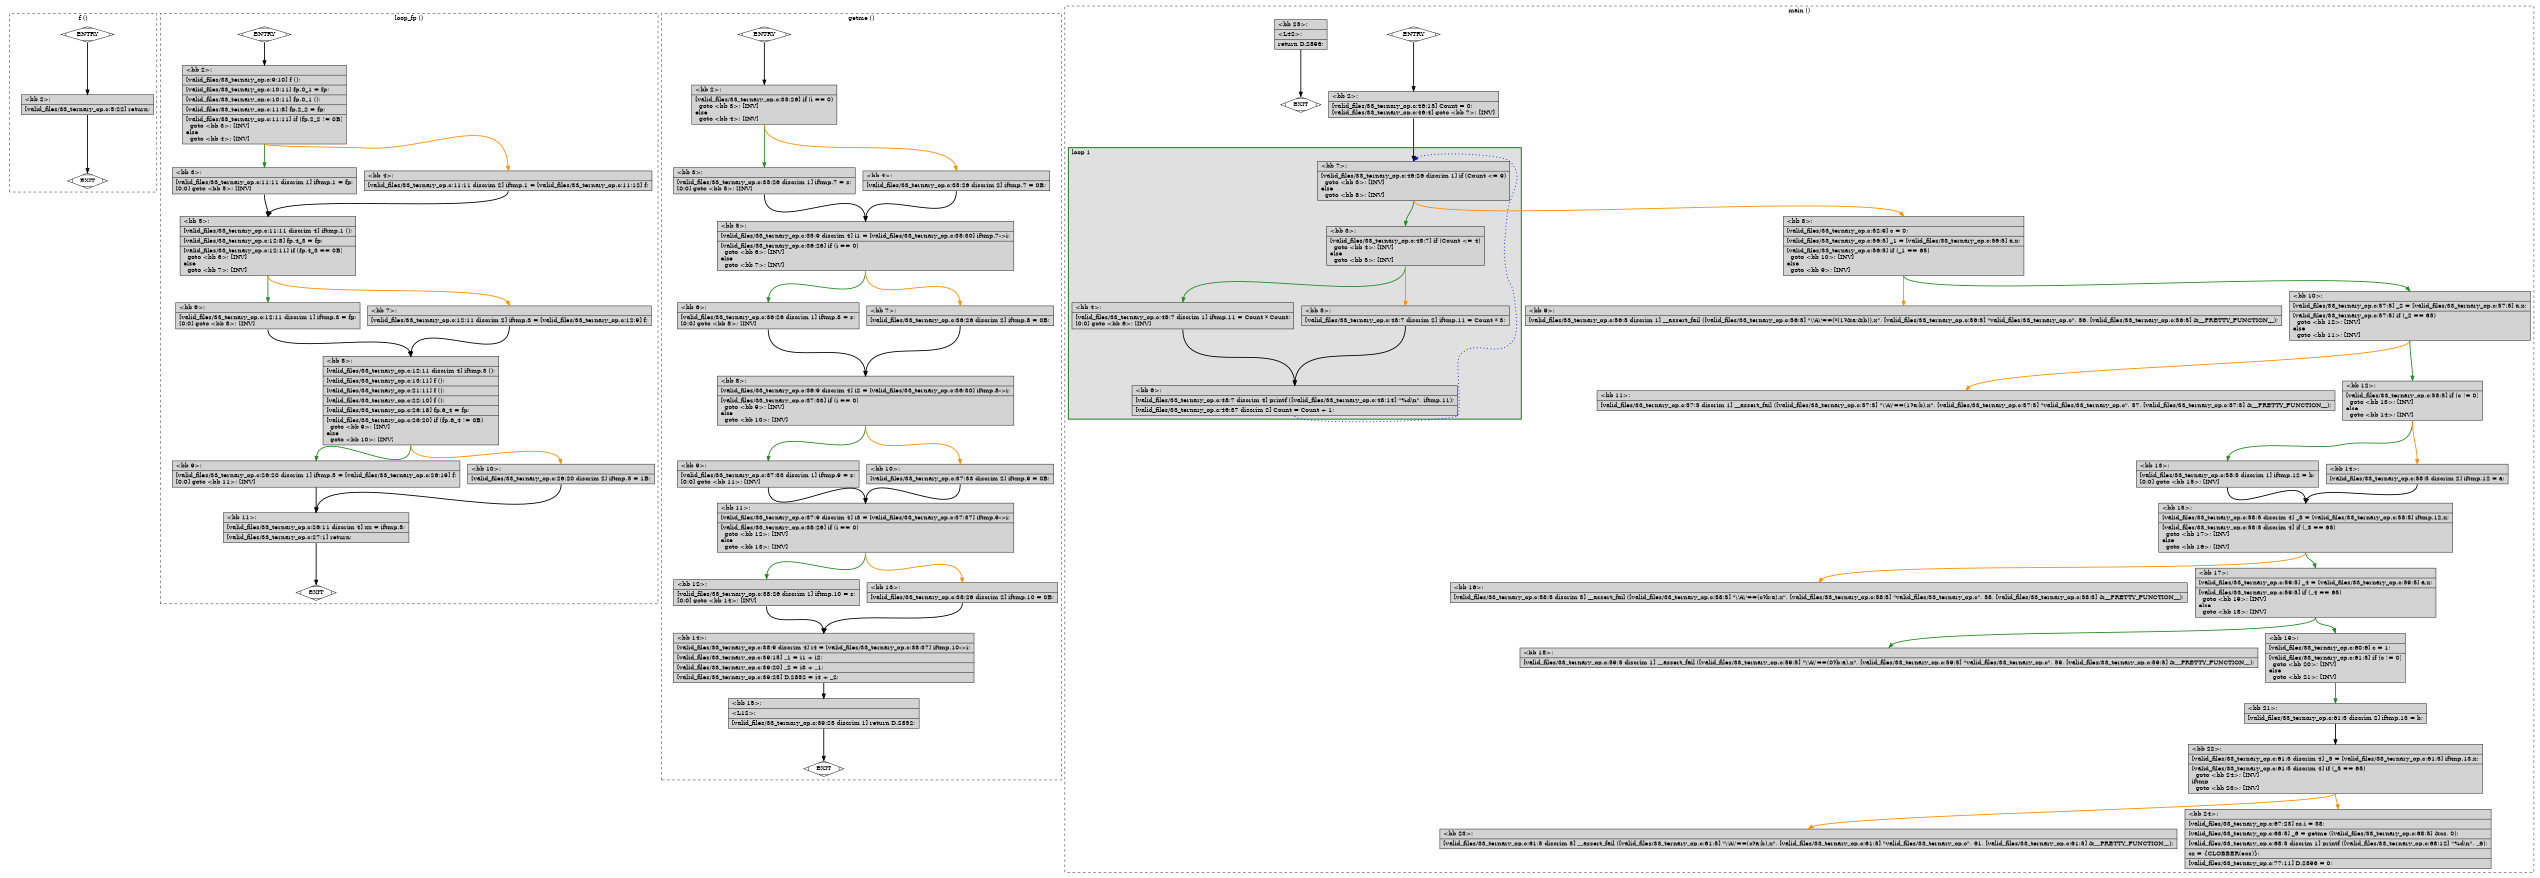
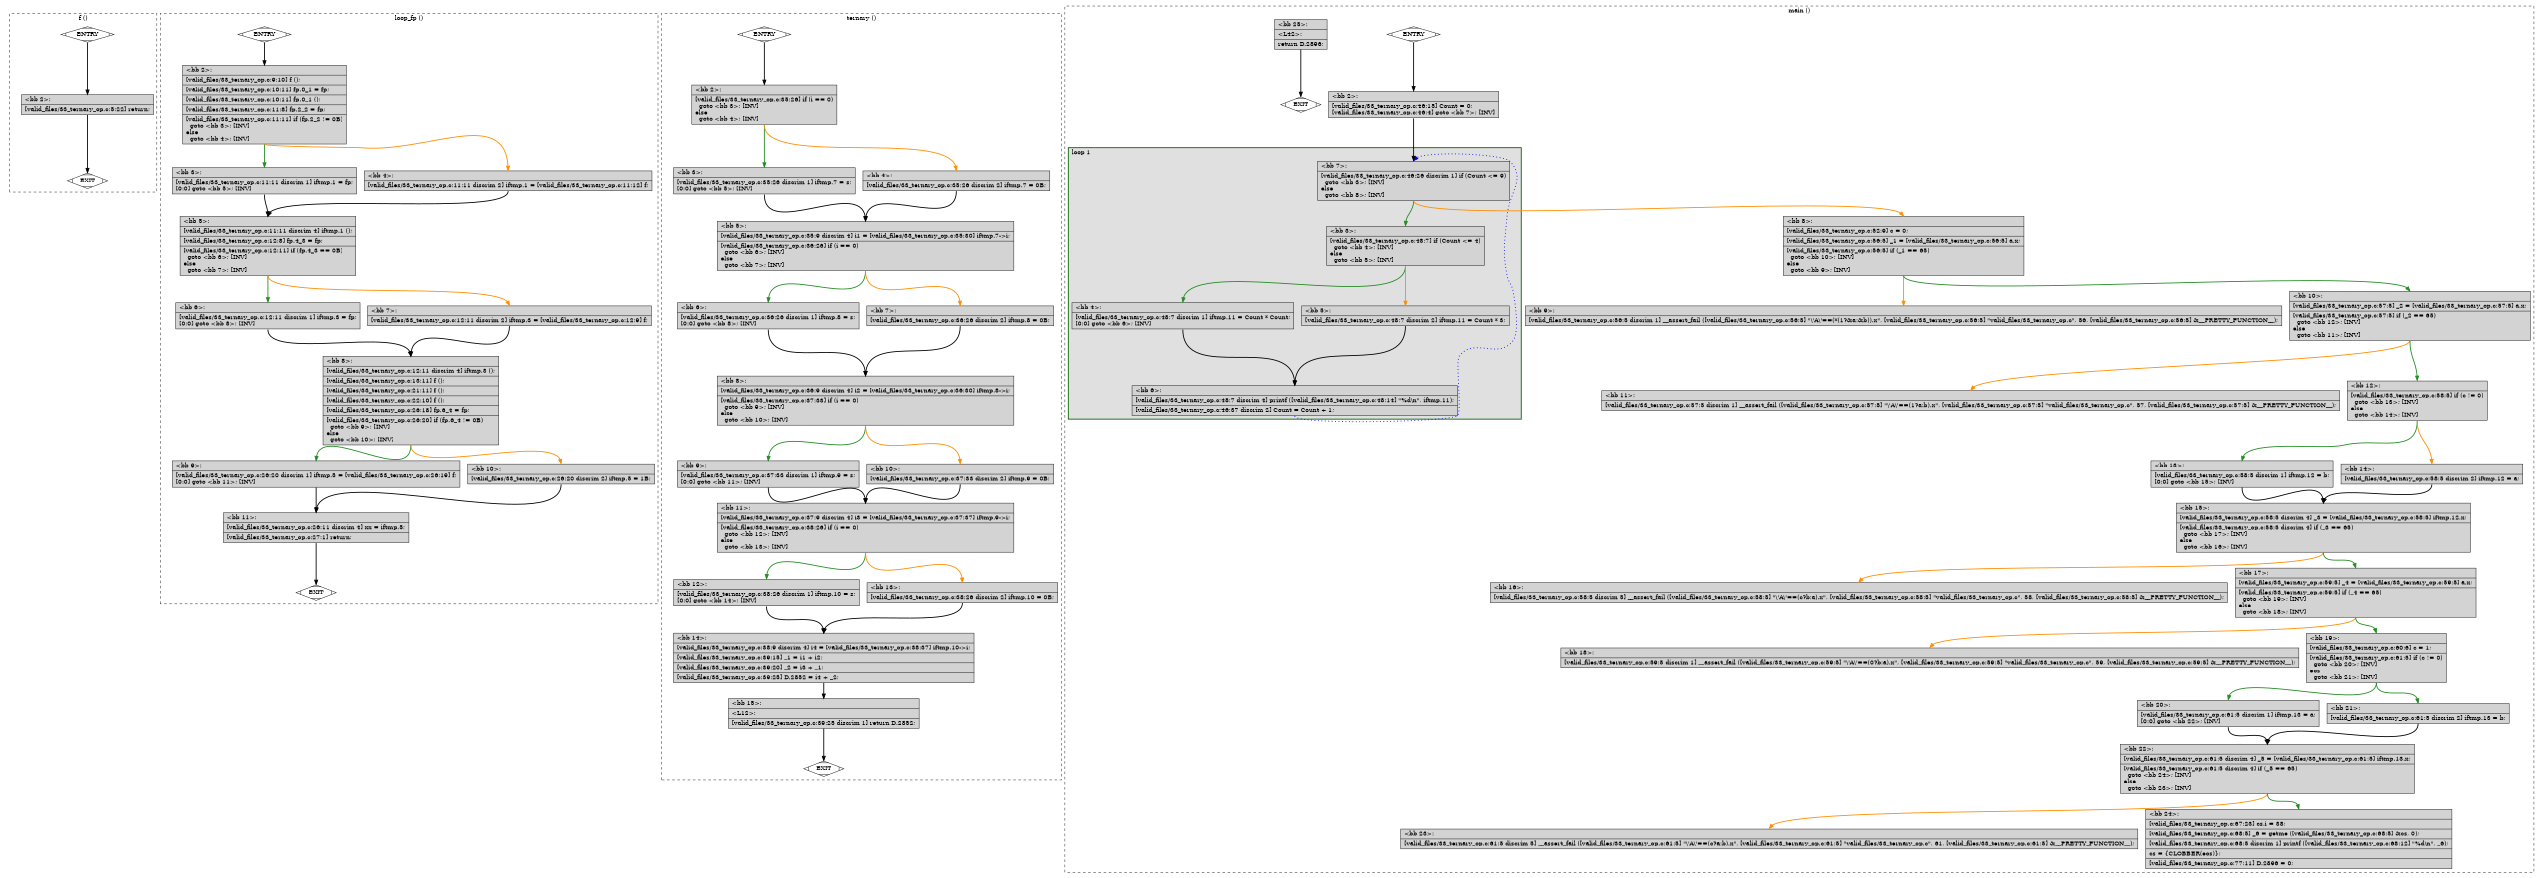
(861, 18) -> (861, 18)
(2104, 632) -> (2145, 632)
(2275, 671) -> (2315, 671)
none -> (2228, 713)
(2200, 782) -> (2130, 782)
(2336, 799) -> (2281, 801)
